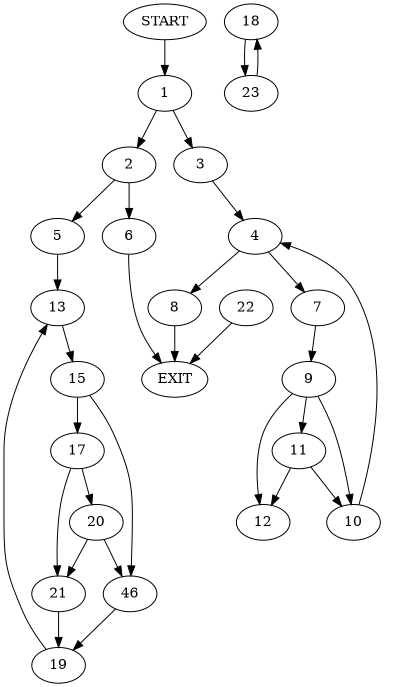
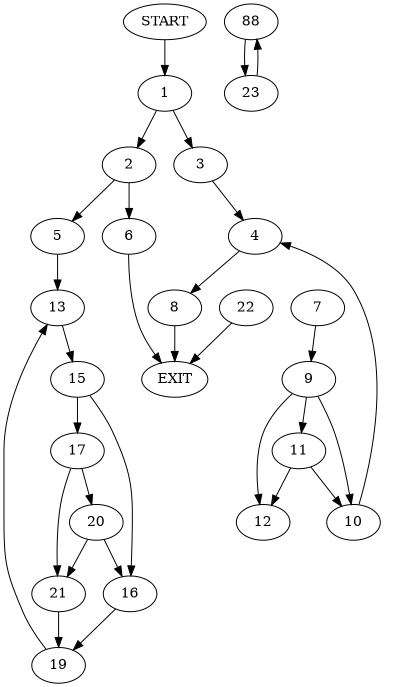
(251, 22) -> (251, 22)
(283, 268) -> none
(130, 594) -> (130, 594)
